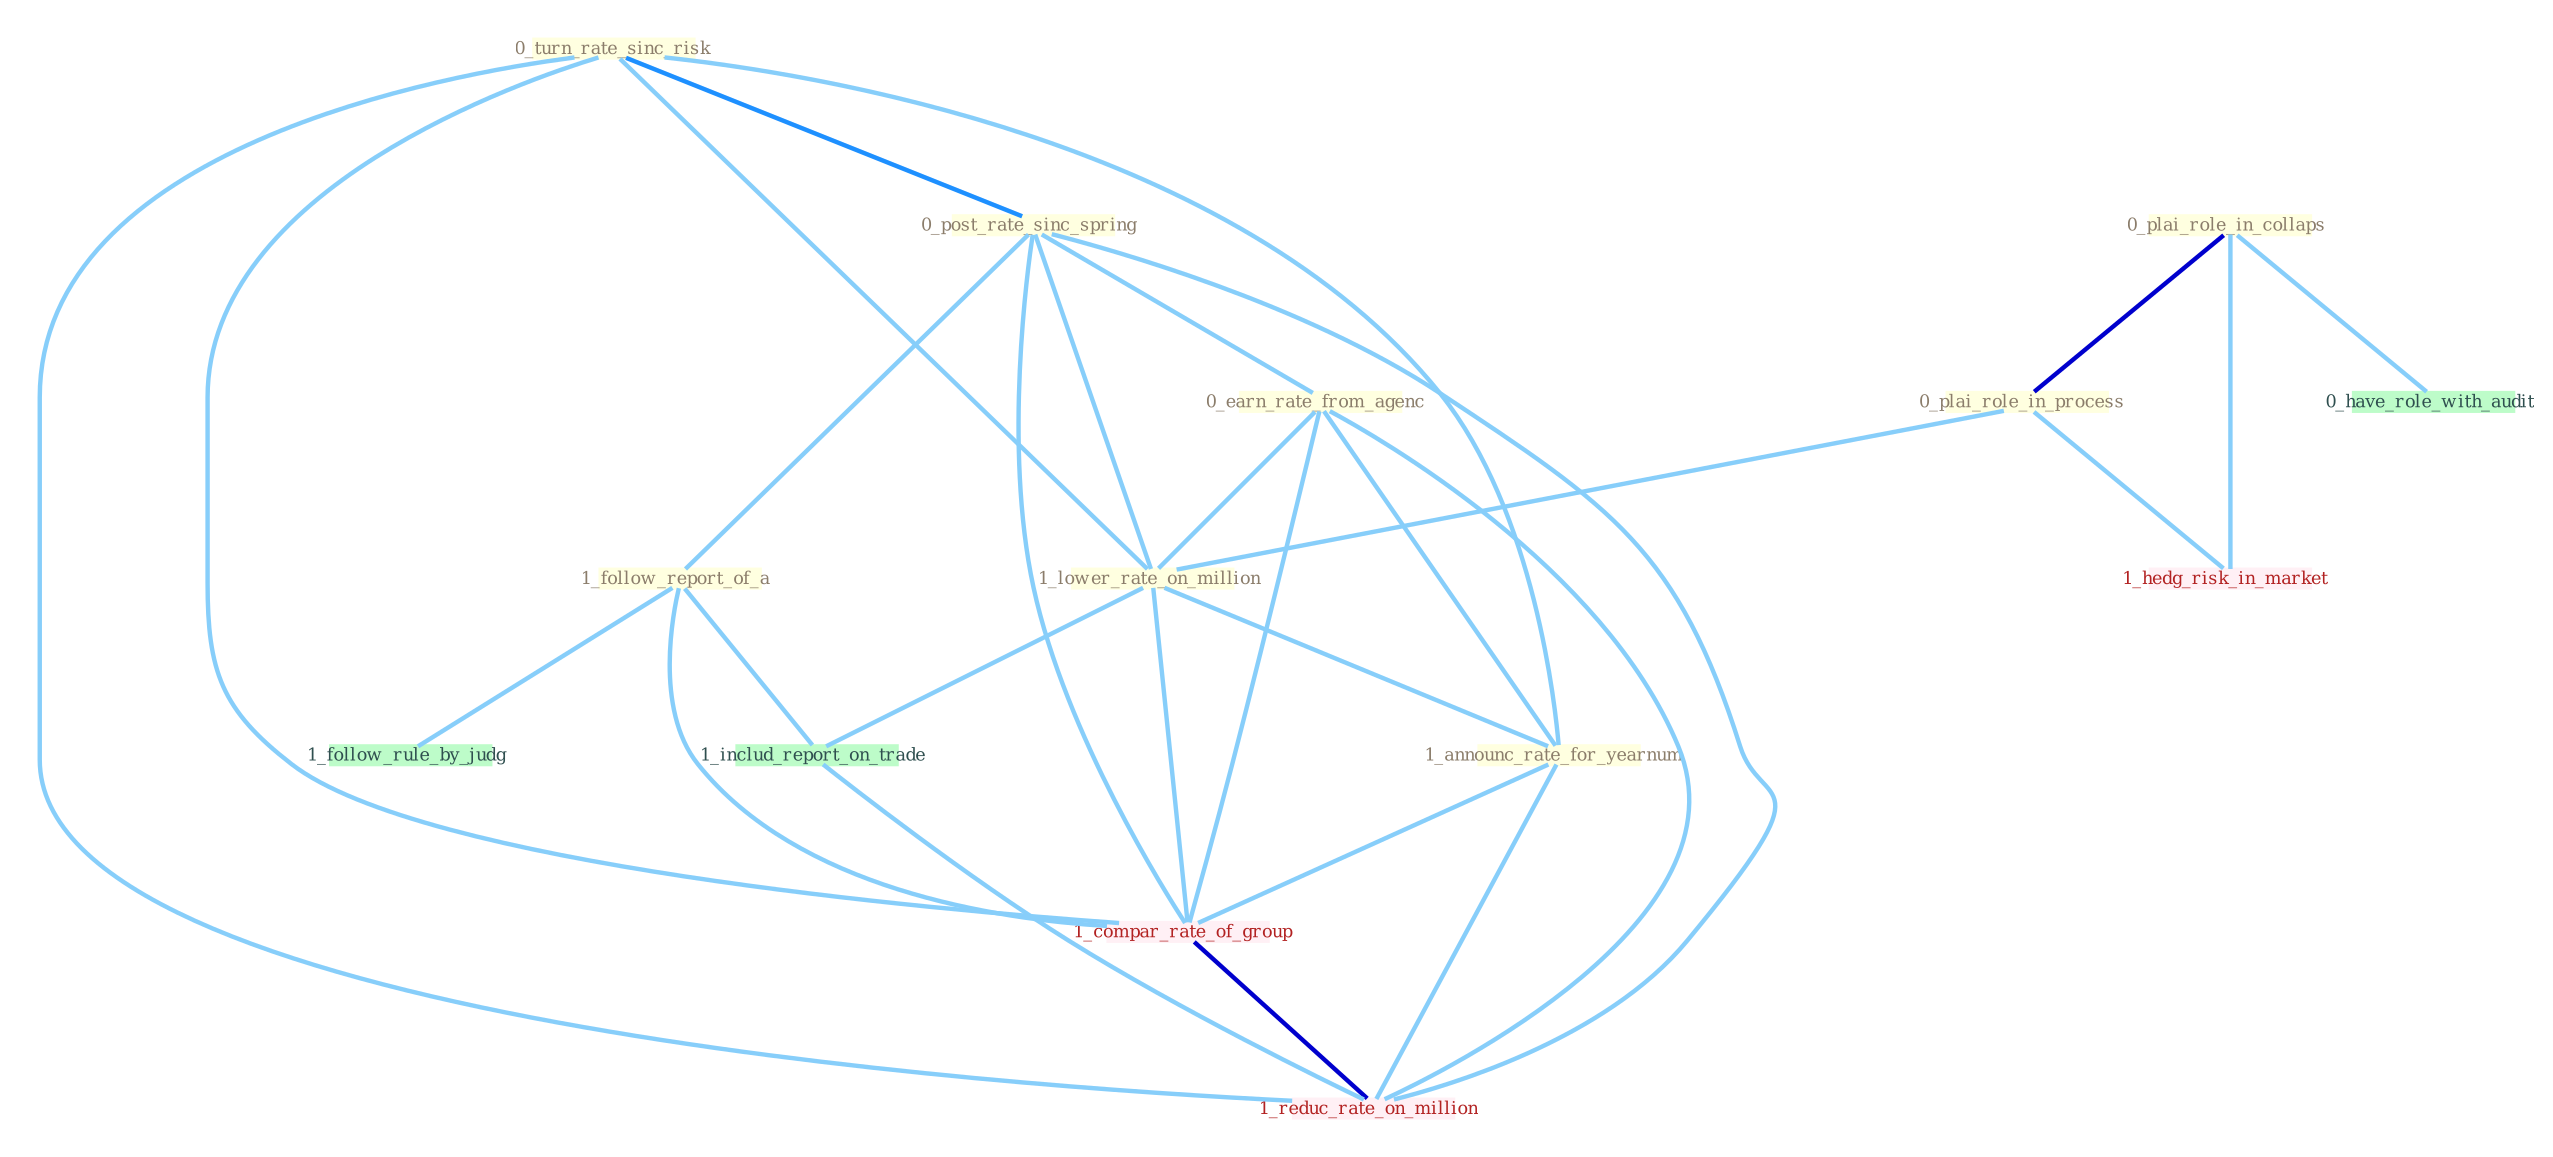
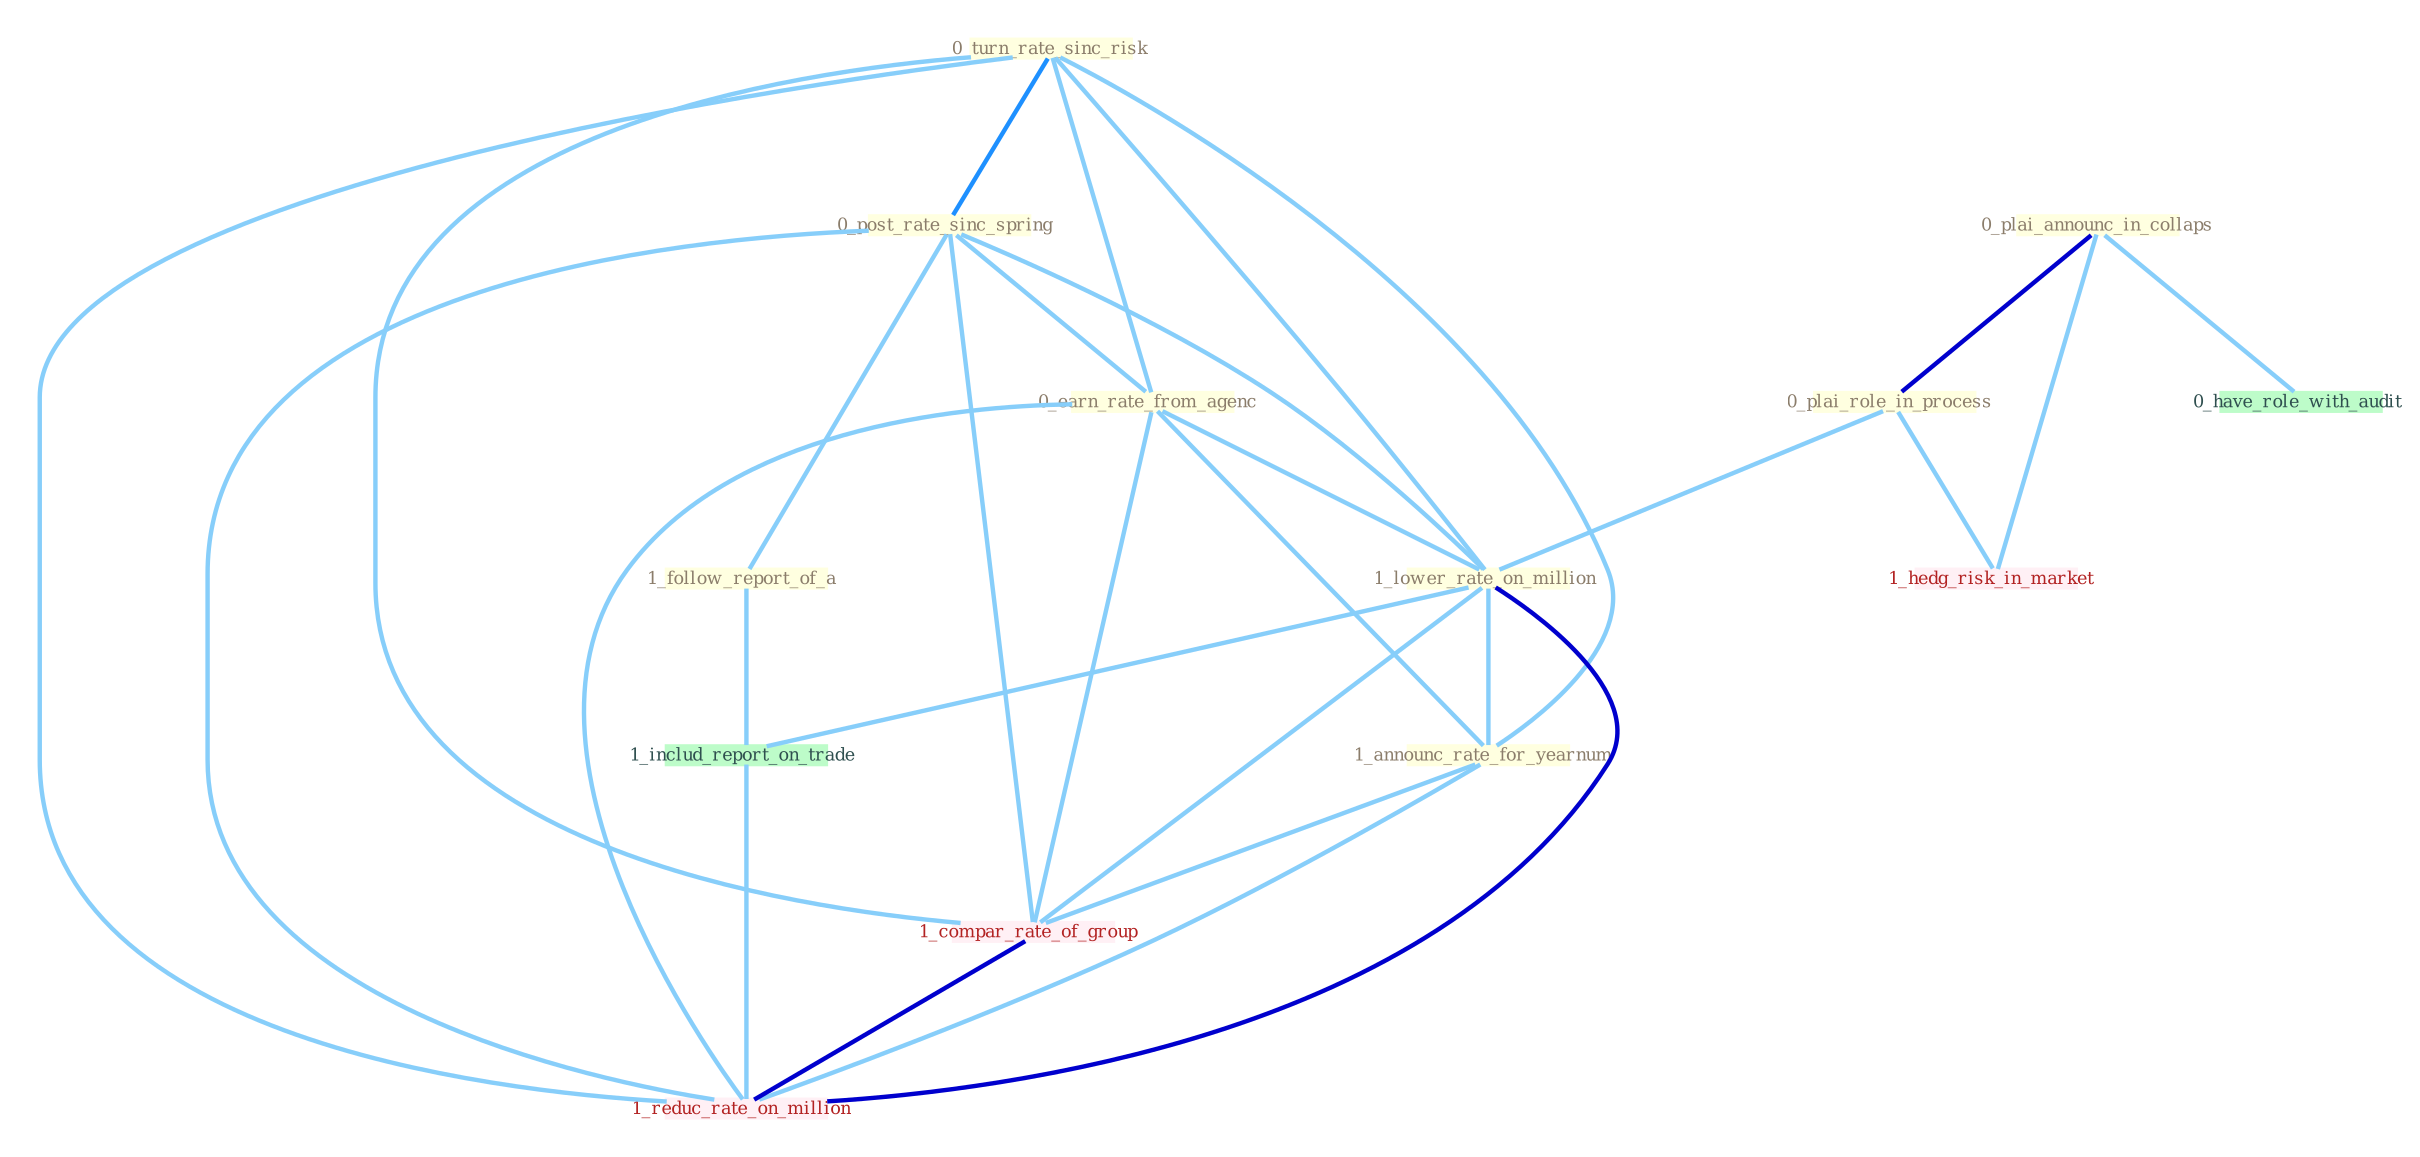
none -> (1102, 225)
(2230, 225) -> (2098, 225)
(411, 755) -> none
(802, 848) -> none
none -> (1362, 971)
